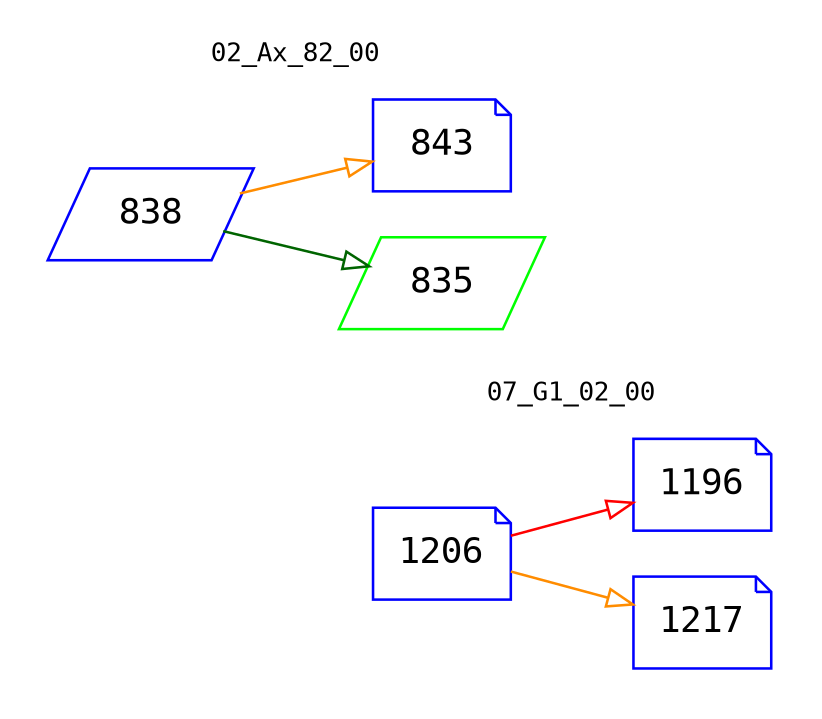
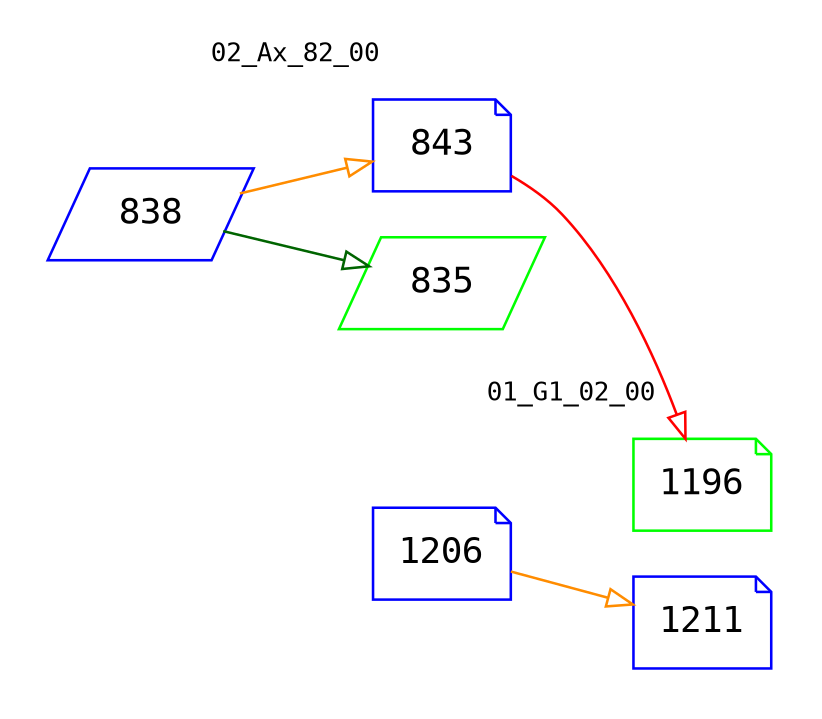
(572, 394) -> (572, 394)
(702, 485) -> (702, 485)
(559, 523) -> (613, 281)
(702, 623) -> (702, 623)
